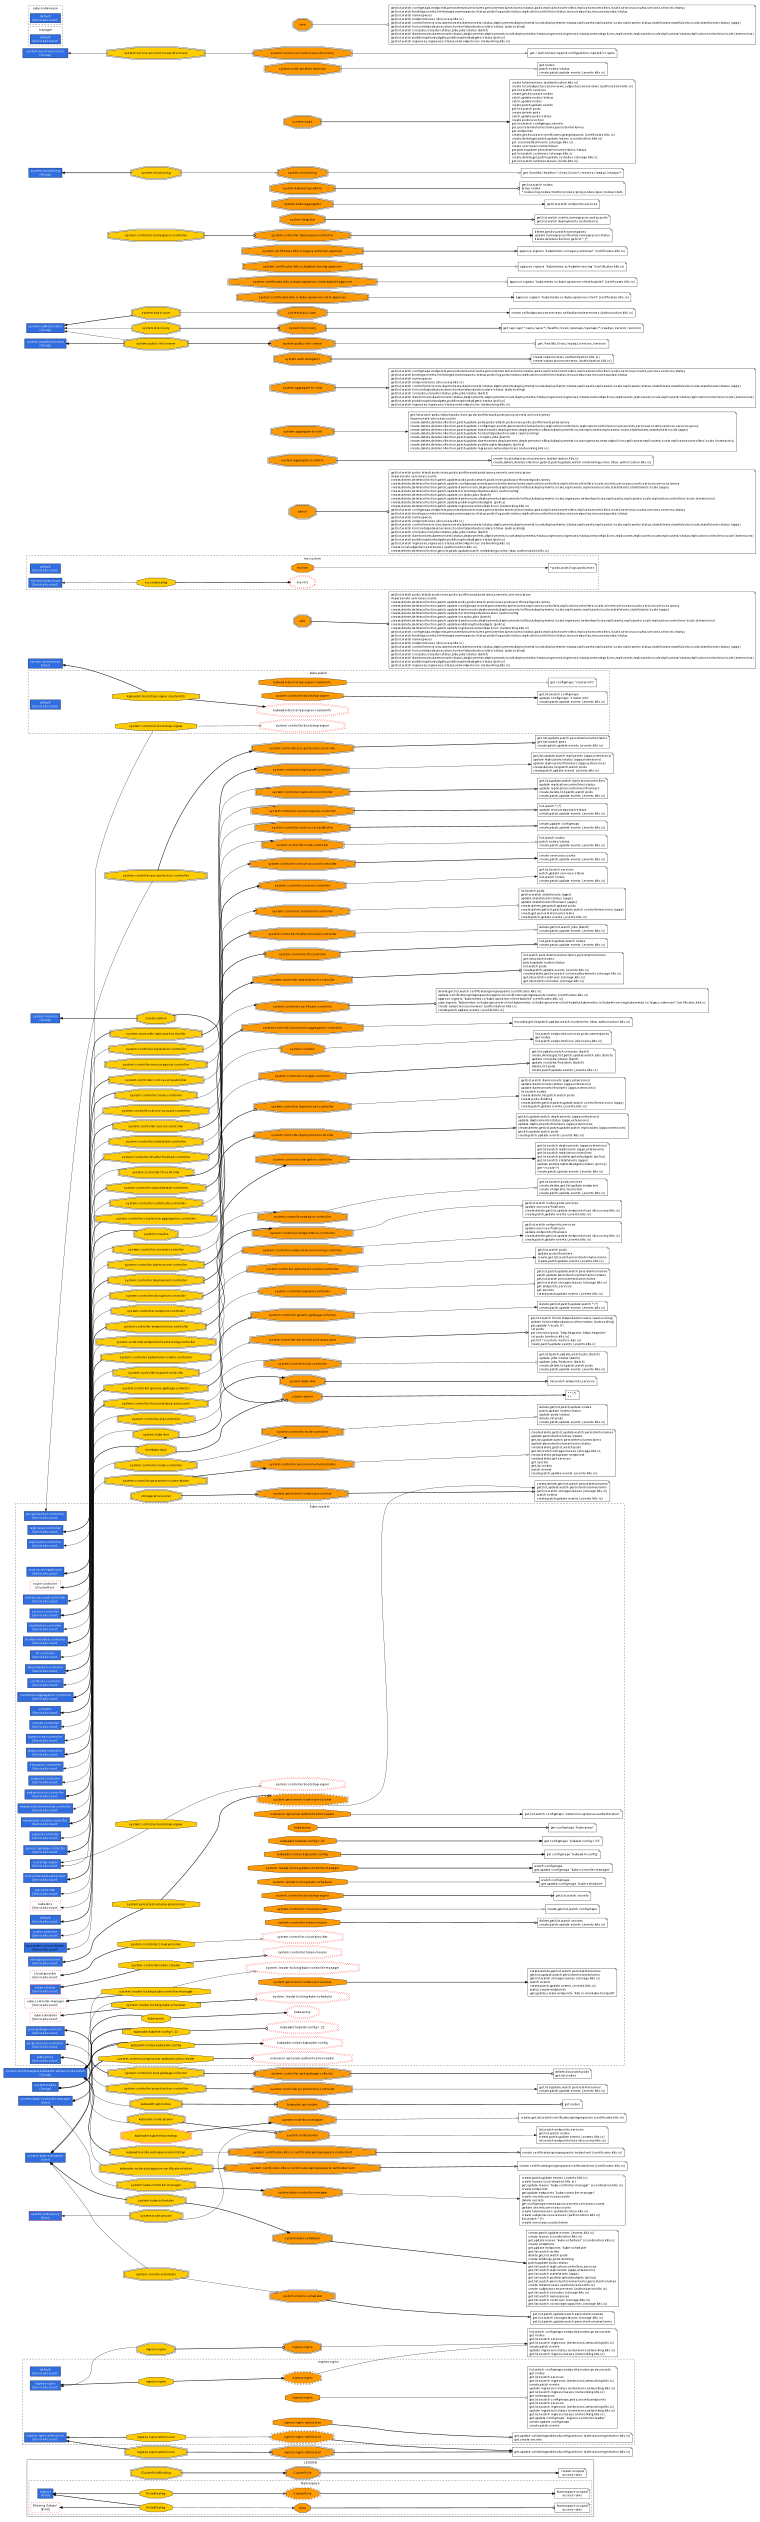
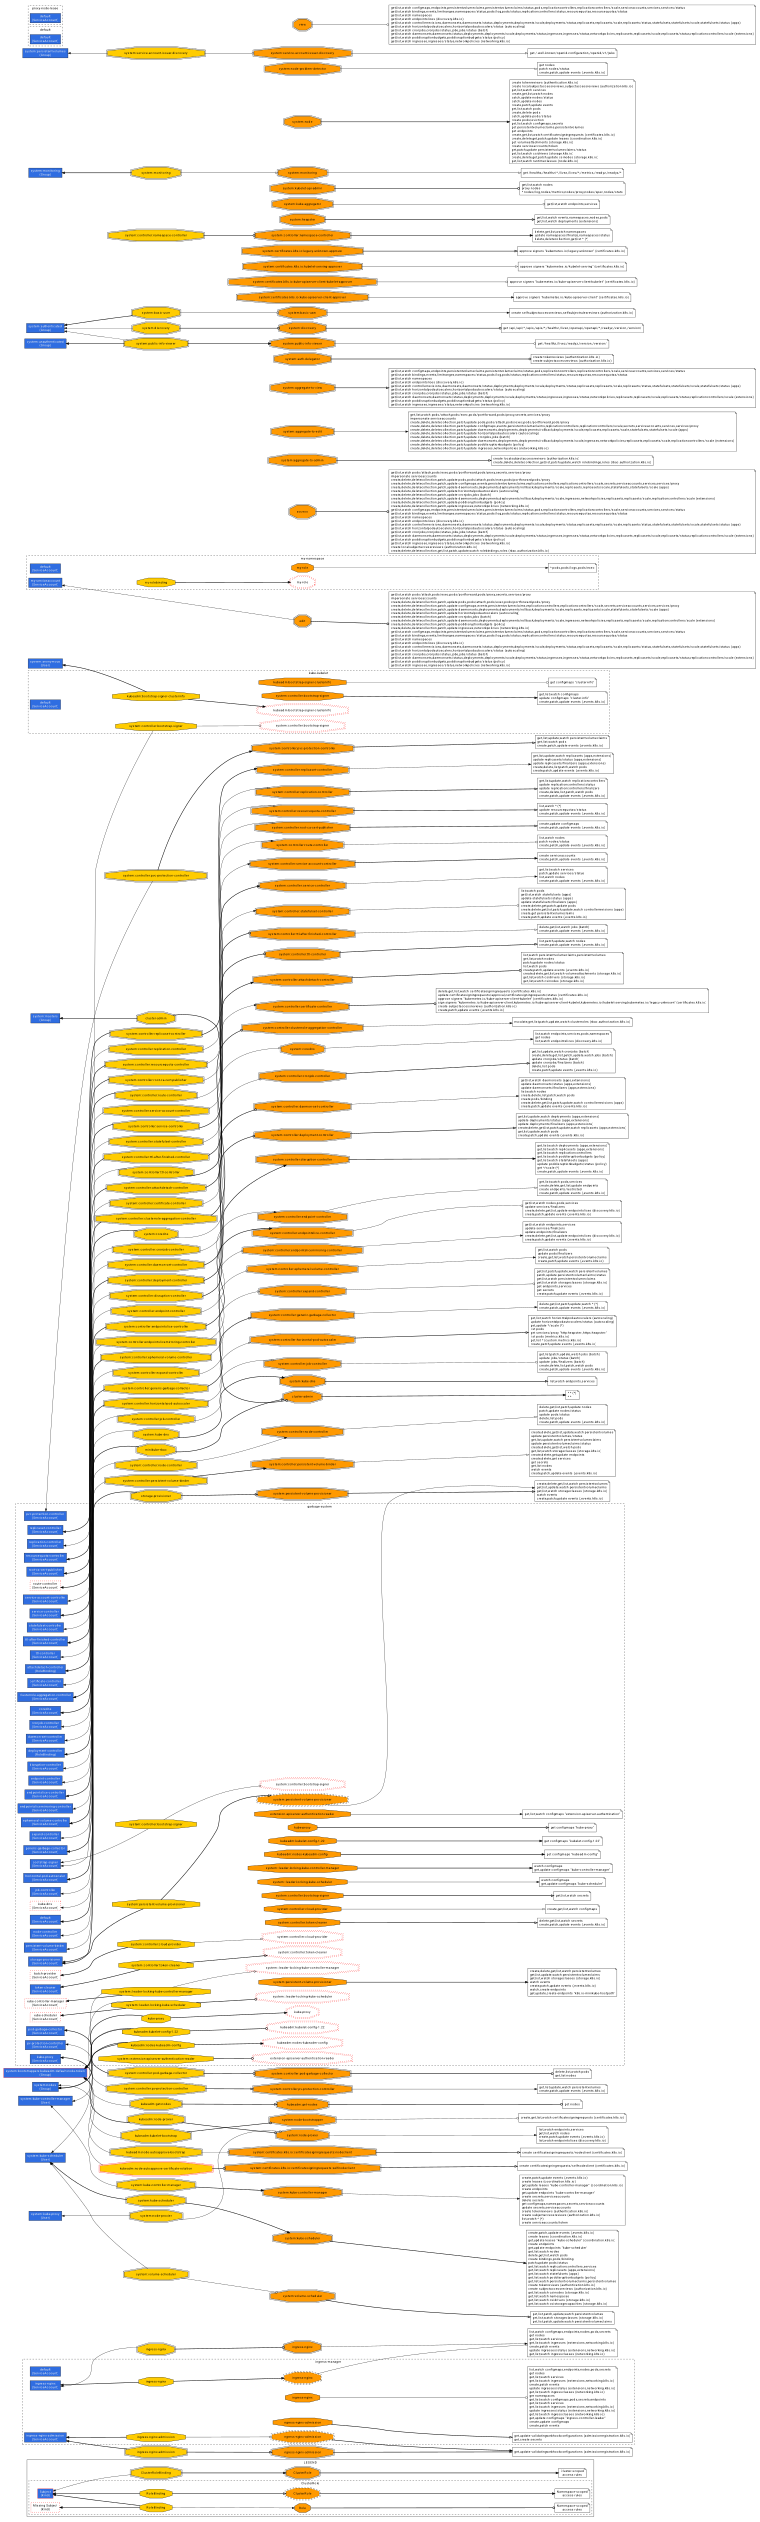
(45, 8) -> (45, 8)
(45, 30) -> (45, 30)
(45, 53) -> (45, 53)
(437, 204) -> (437, 204)
(303, 512) -> (303, 512)
(313, 559) -> (313, 559)
(101, 583) -> (179, 603)
(319, 673) -> (319, 673)
(320, 1506) -> (320, 1506)
none -> (45, 1558)
(45, 1586) -> (45, 1586)
(45, 1669) -> (45, 1669)
none -> (91, 1719)
(45, 1753) -> (45, 1753)
(45, 1948) -> (45, 1948)
(45, 1975) -> (45, 1975)
(45, 1989) -> (45, 1989)
(45, 2073) -> (45, 2073)
(91, 2082) -> none
(92, 2098) -> (94, 2117)
(86, 2109) -> none
none -> (90, 2109)
(95, 2110) -> (96, 2112)
(89, 2122) -> (90, 2120)
(232, 2127) -> (232, 2127)
(156, 2136) -> (156, 2136)
(156, 2169) -> (156, 2169)
(45, 2216) -> (45, 2216)
(328, 2362) -> (328, 2362)
none -> (100, 2479)
(310, 2483) -> (310, 2483)
(45, 2494) -> (45, 2494)
